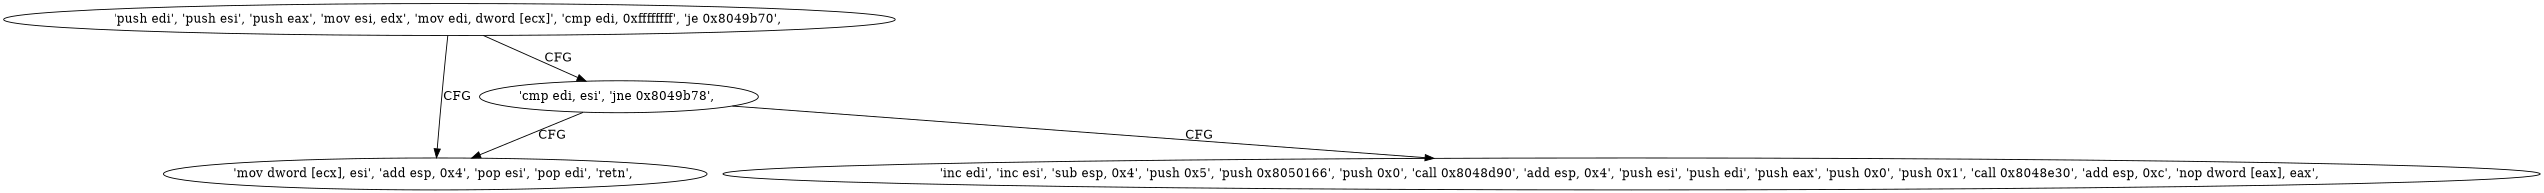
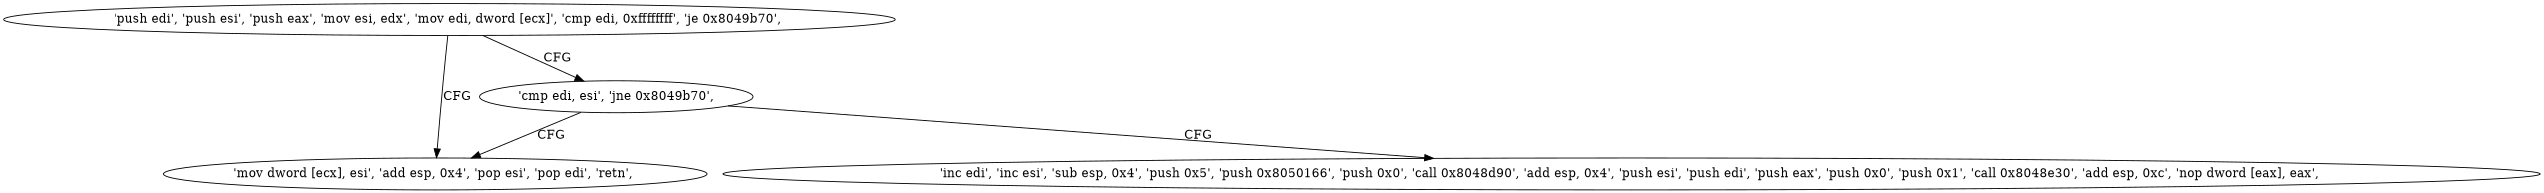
(619, 97) -> (616, 97)
